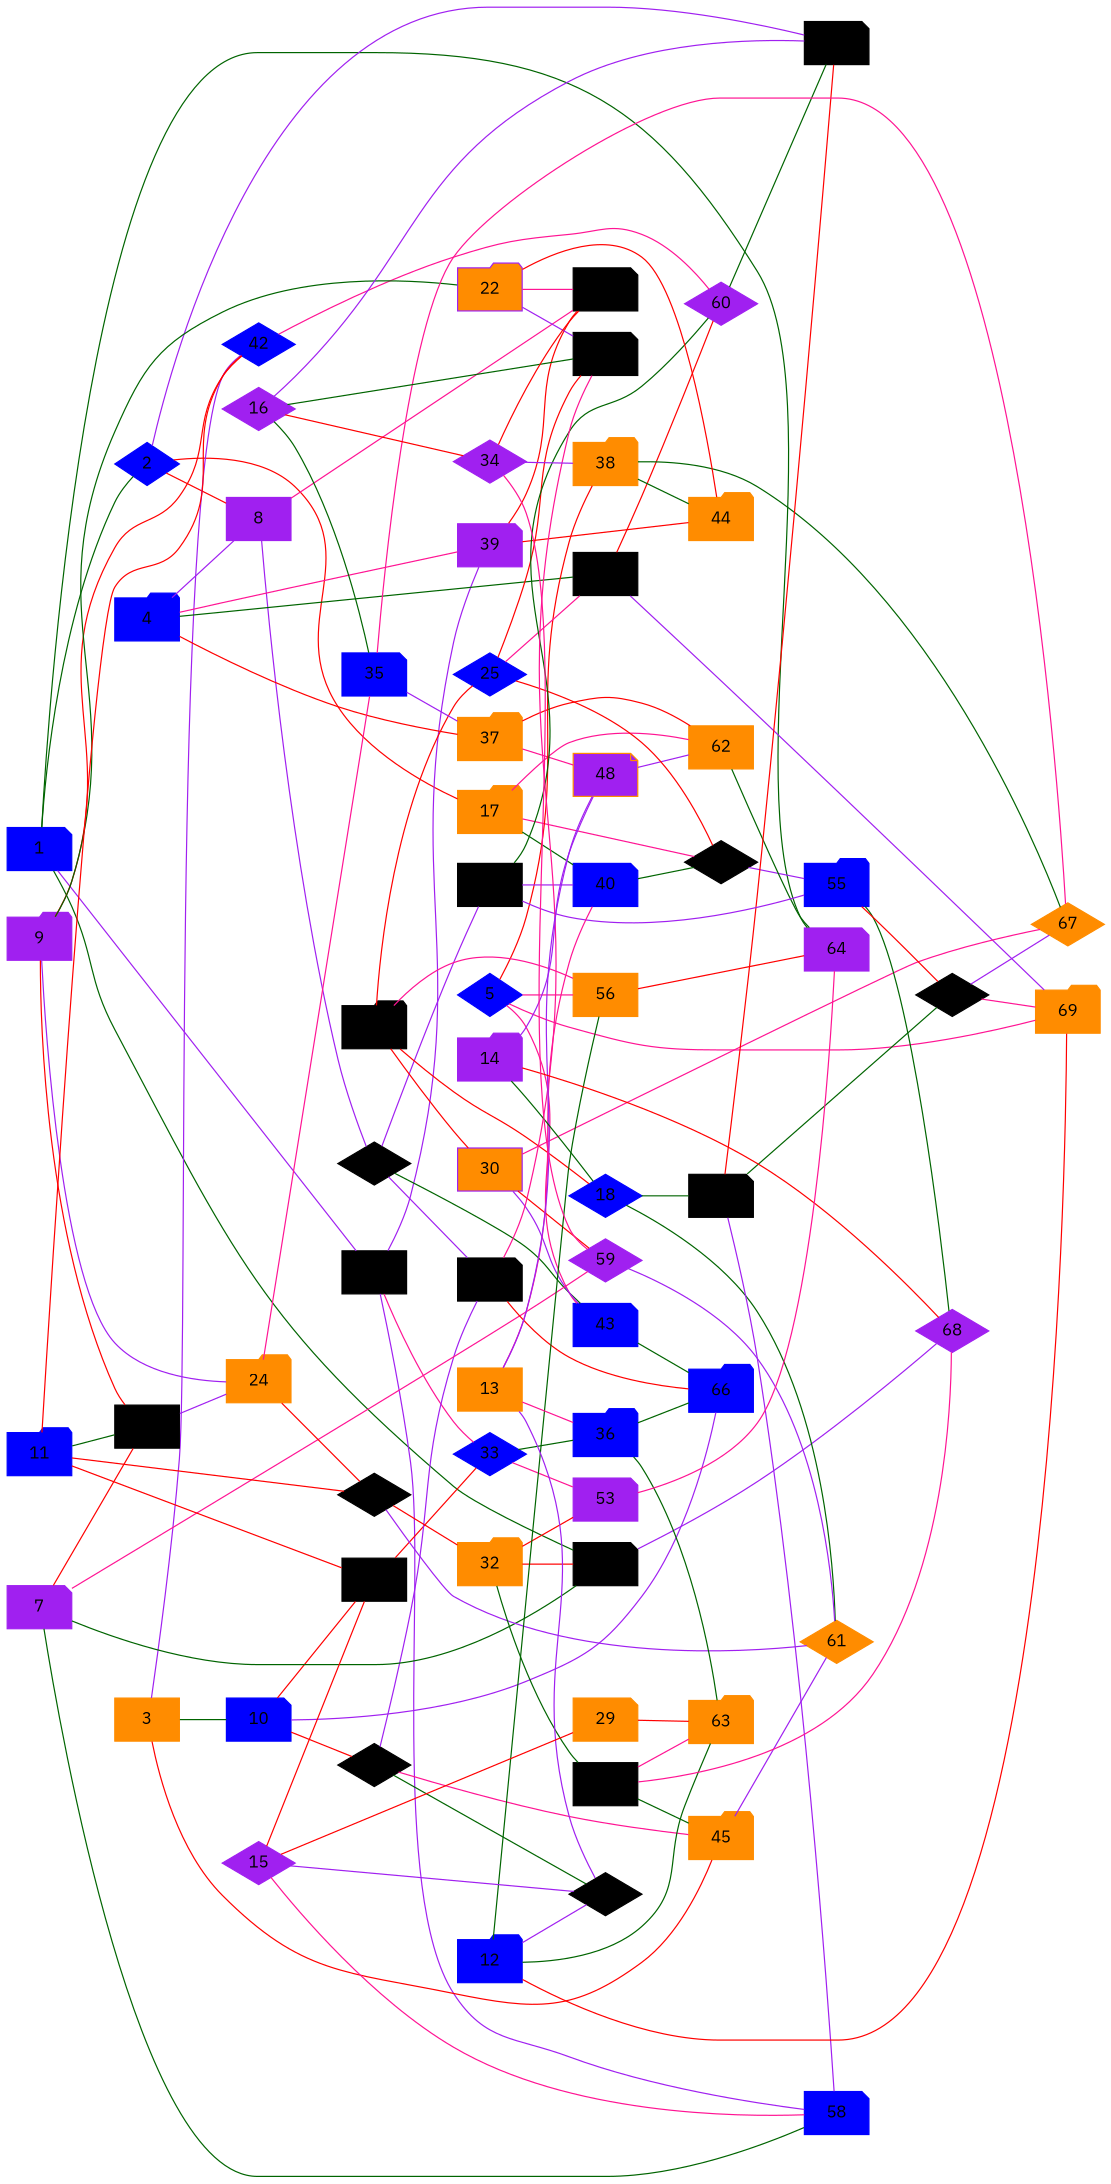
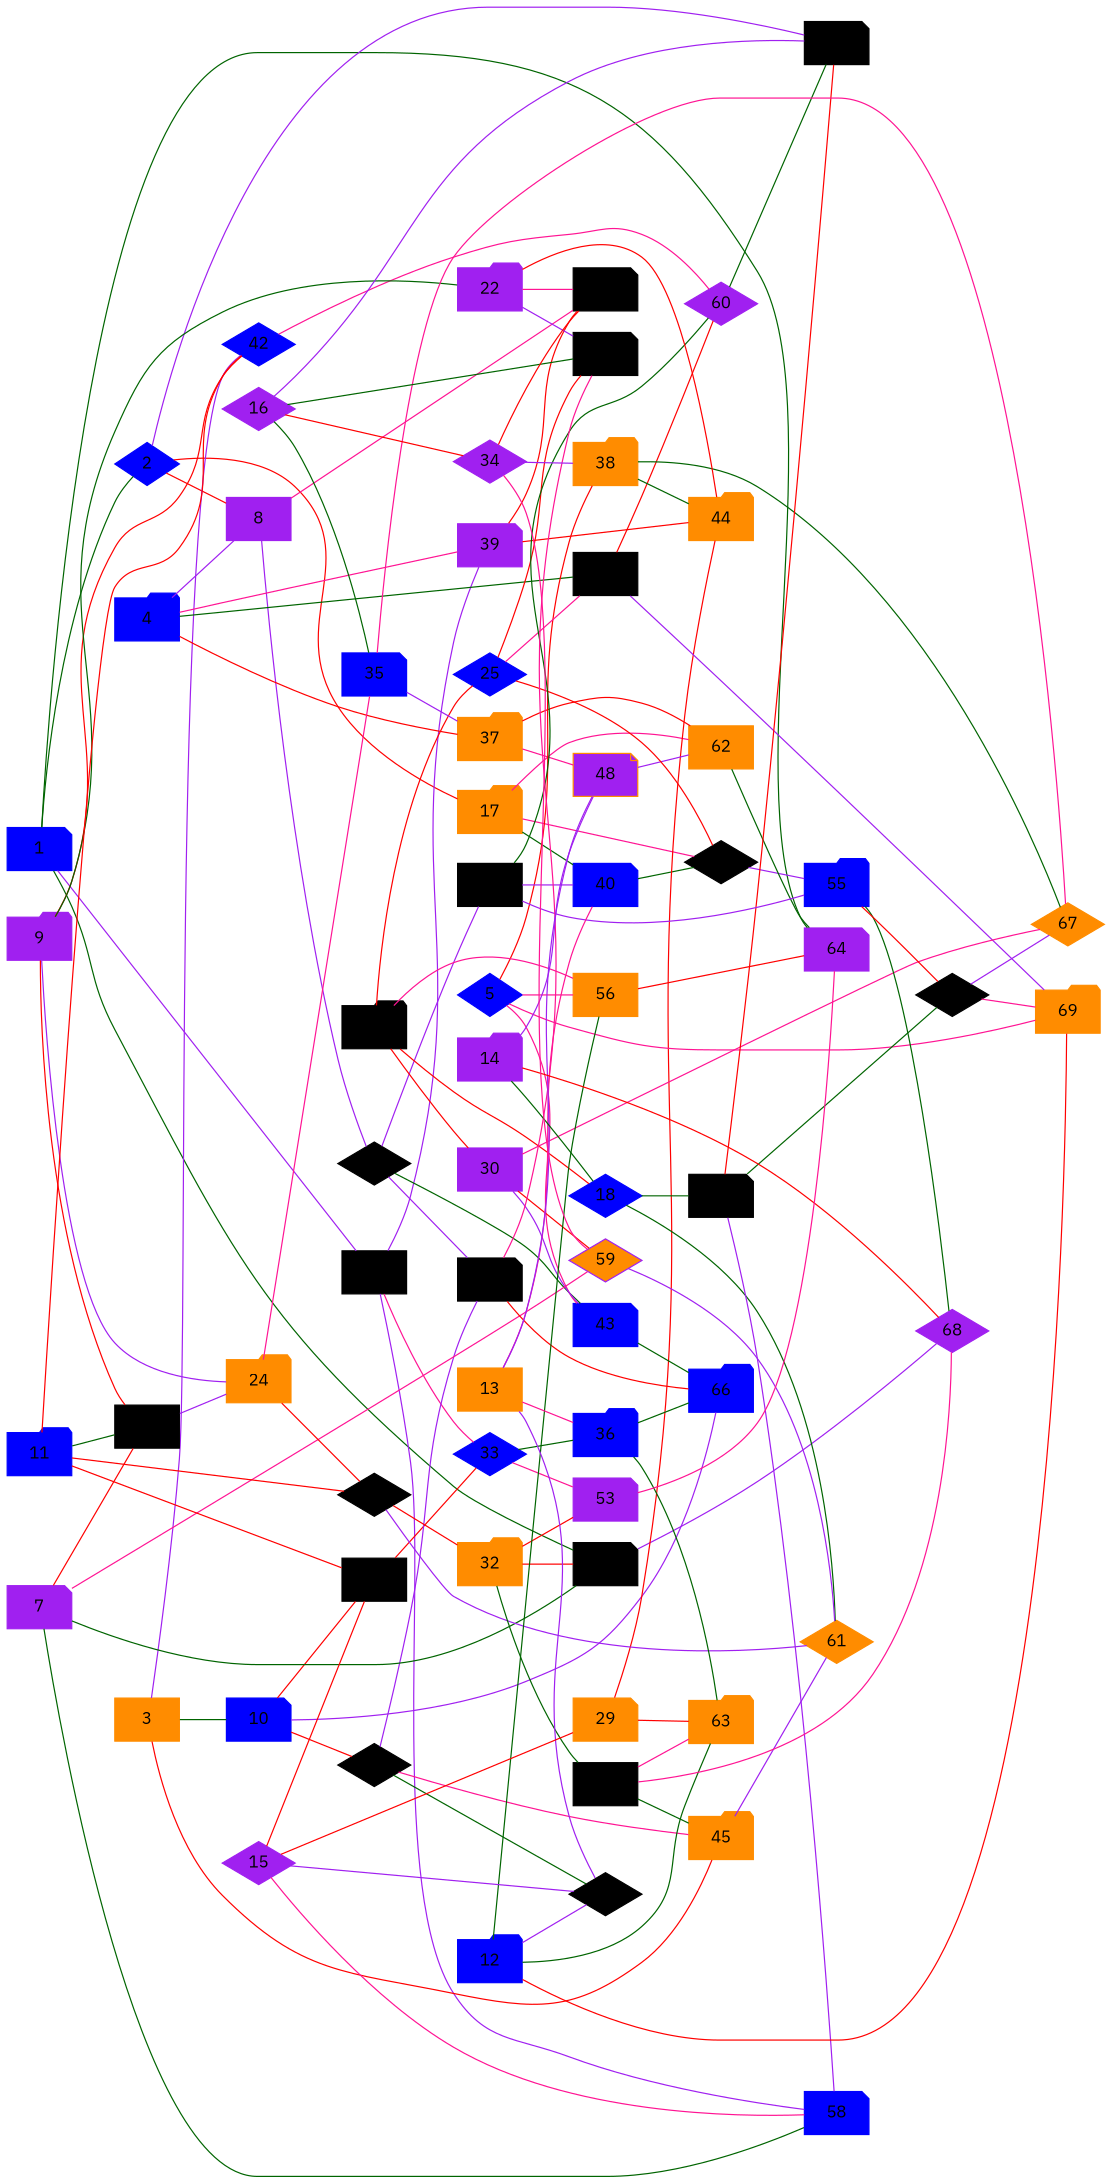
(490, 289) -> (490, 289)
none -> (670, 1149)
(490, 1170) -> (490, 1170)
(605, 1260) -> (605, 1260)
